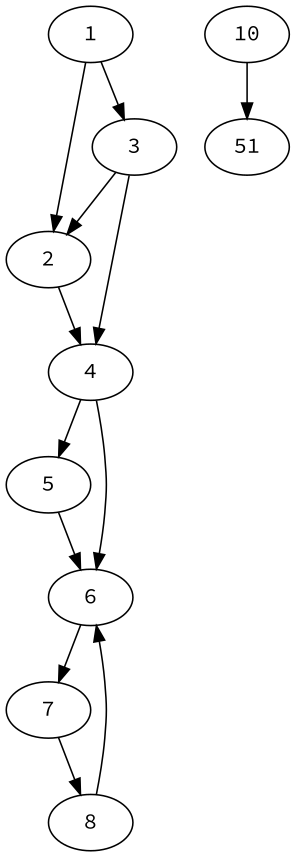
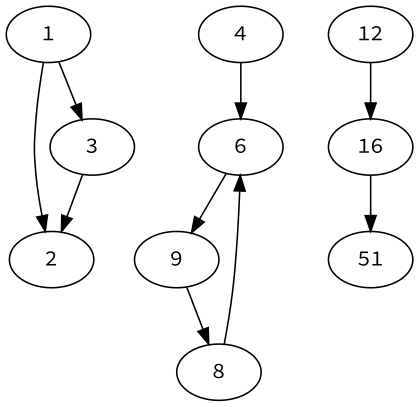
(247, 34) -> (371, 147)
none -> (371, 34)
(114, 252) -> none
(67, 308) -> none
(48, 485) -> none
(48, 710) -> (177, 260)
